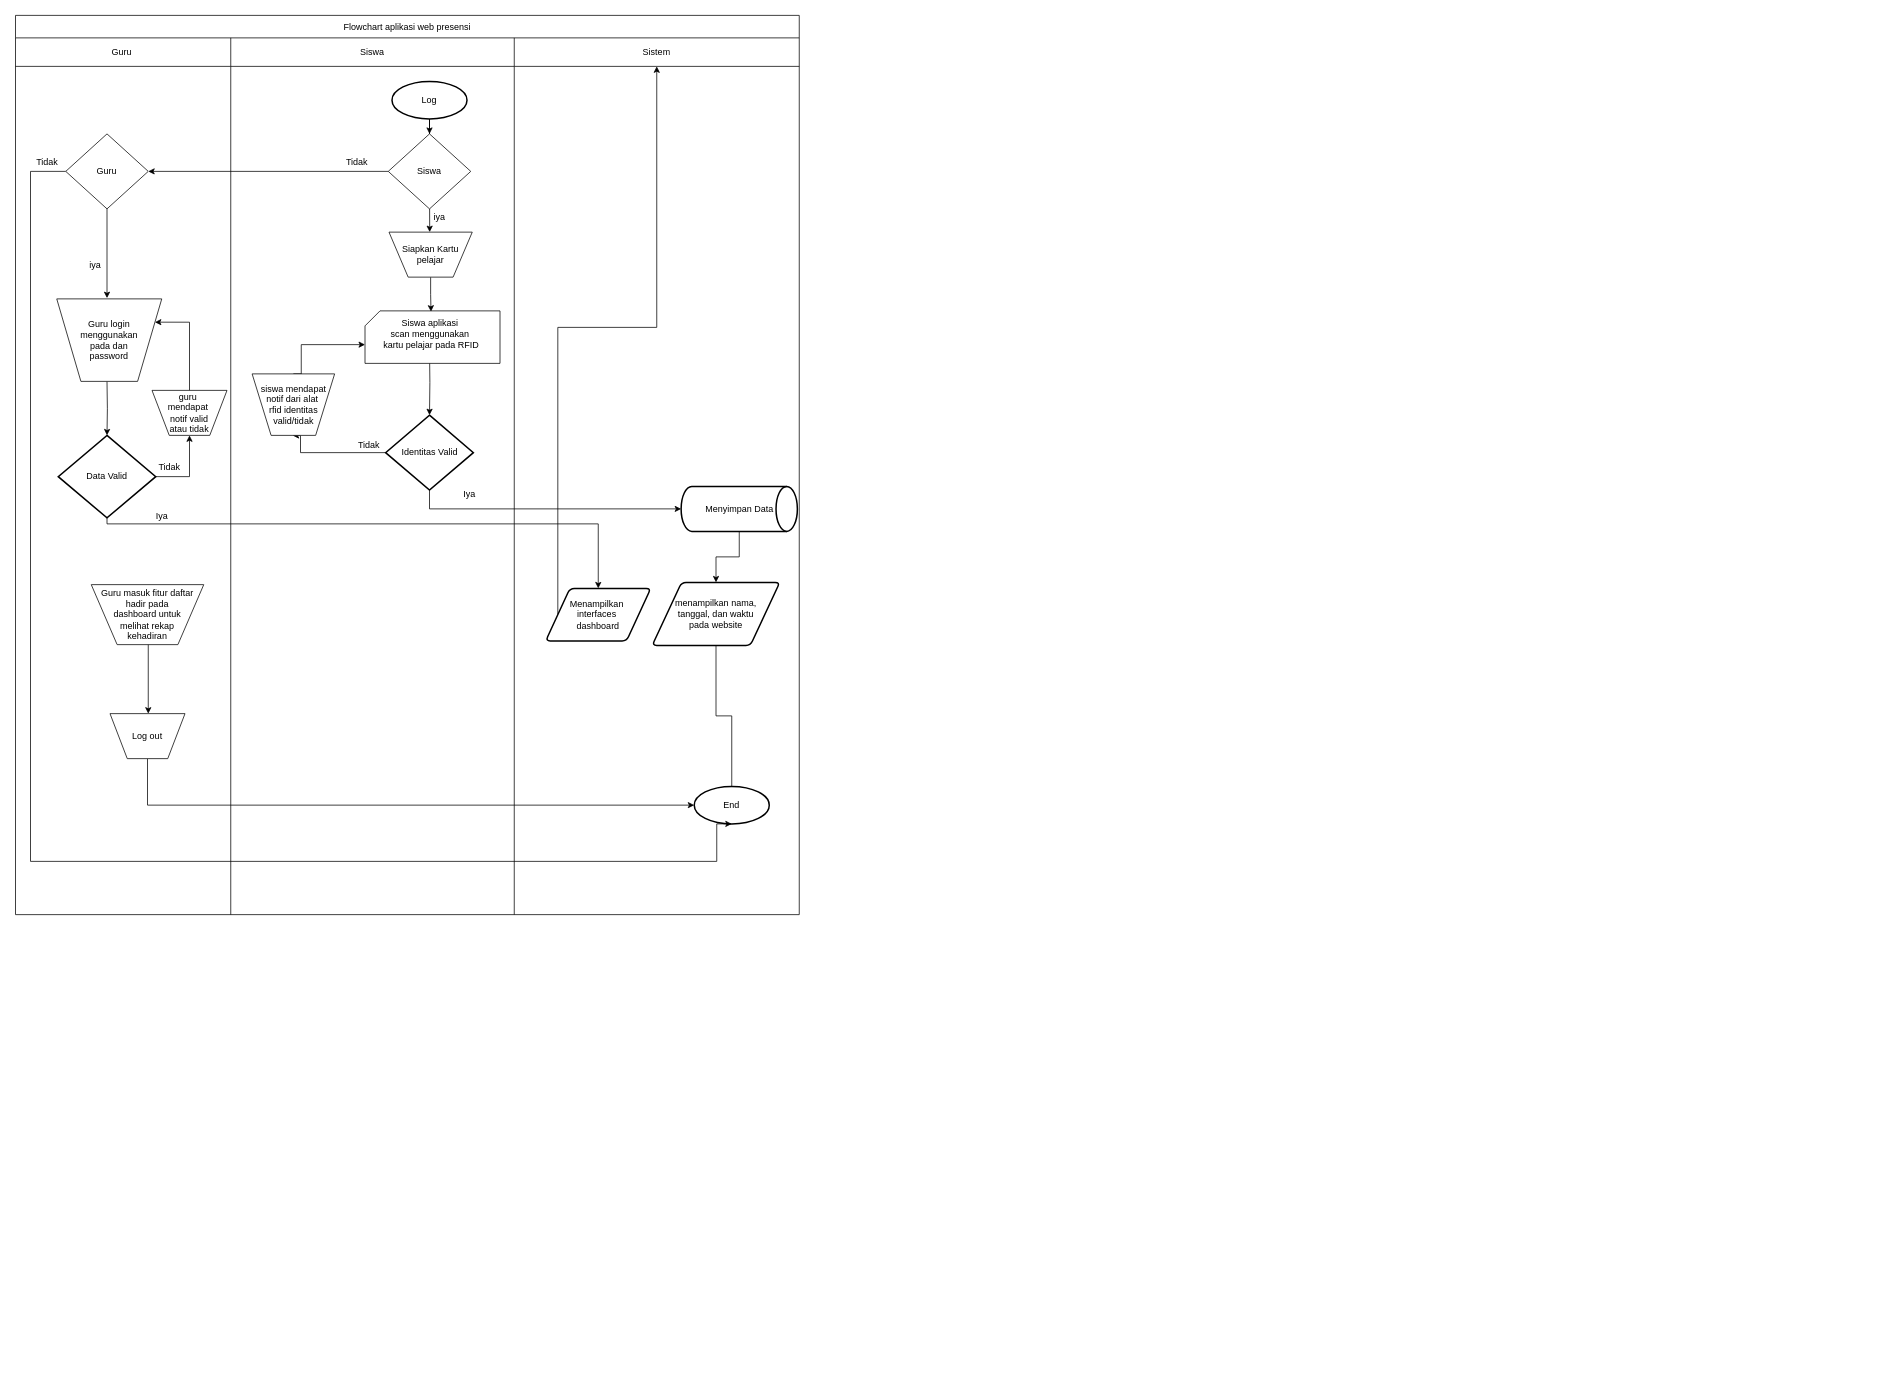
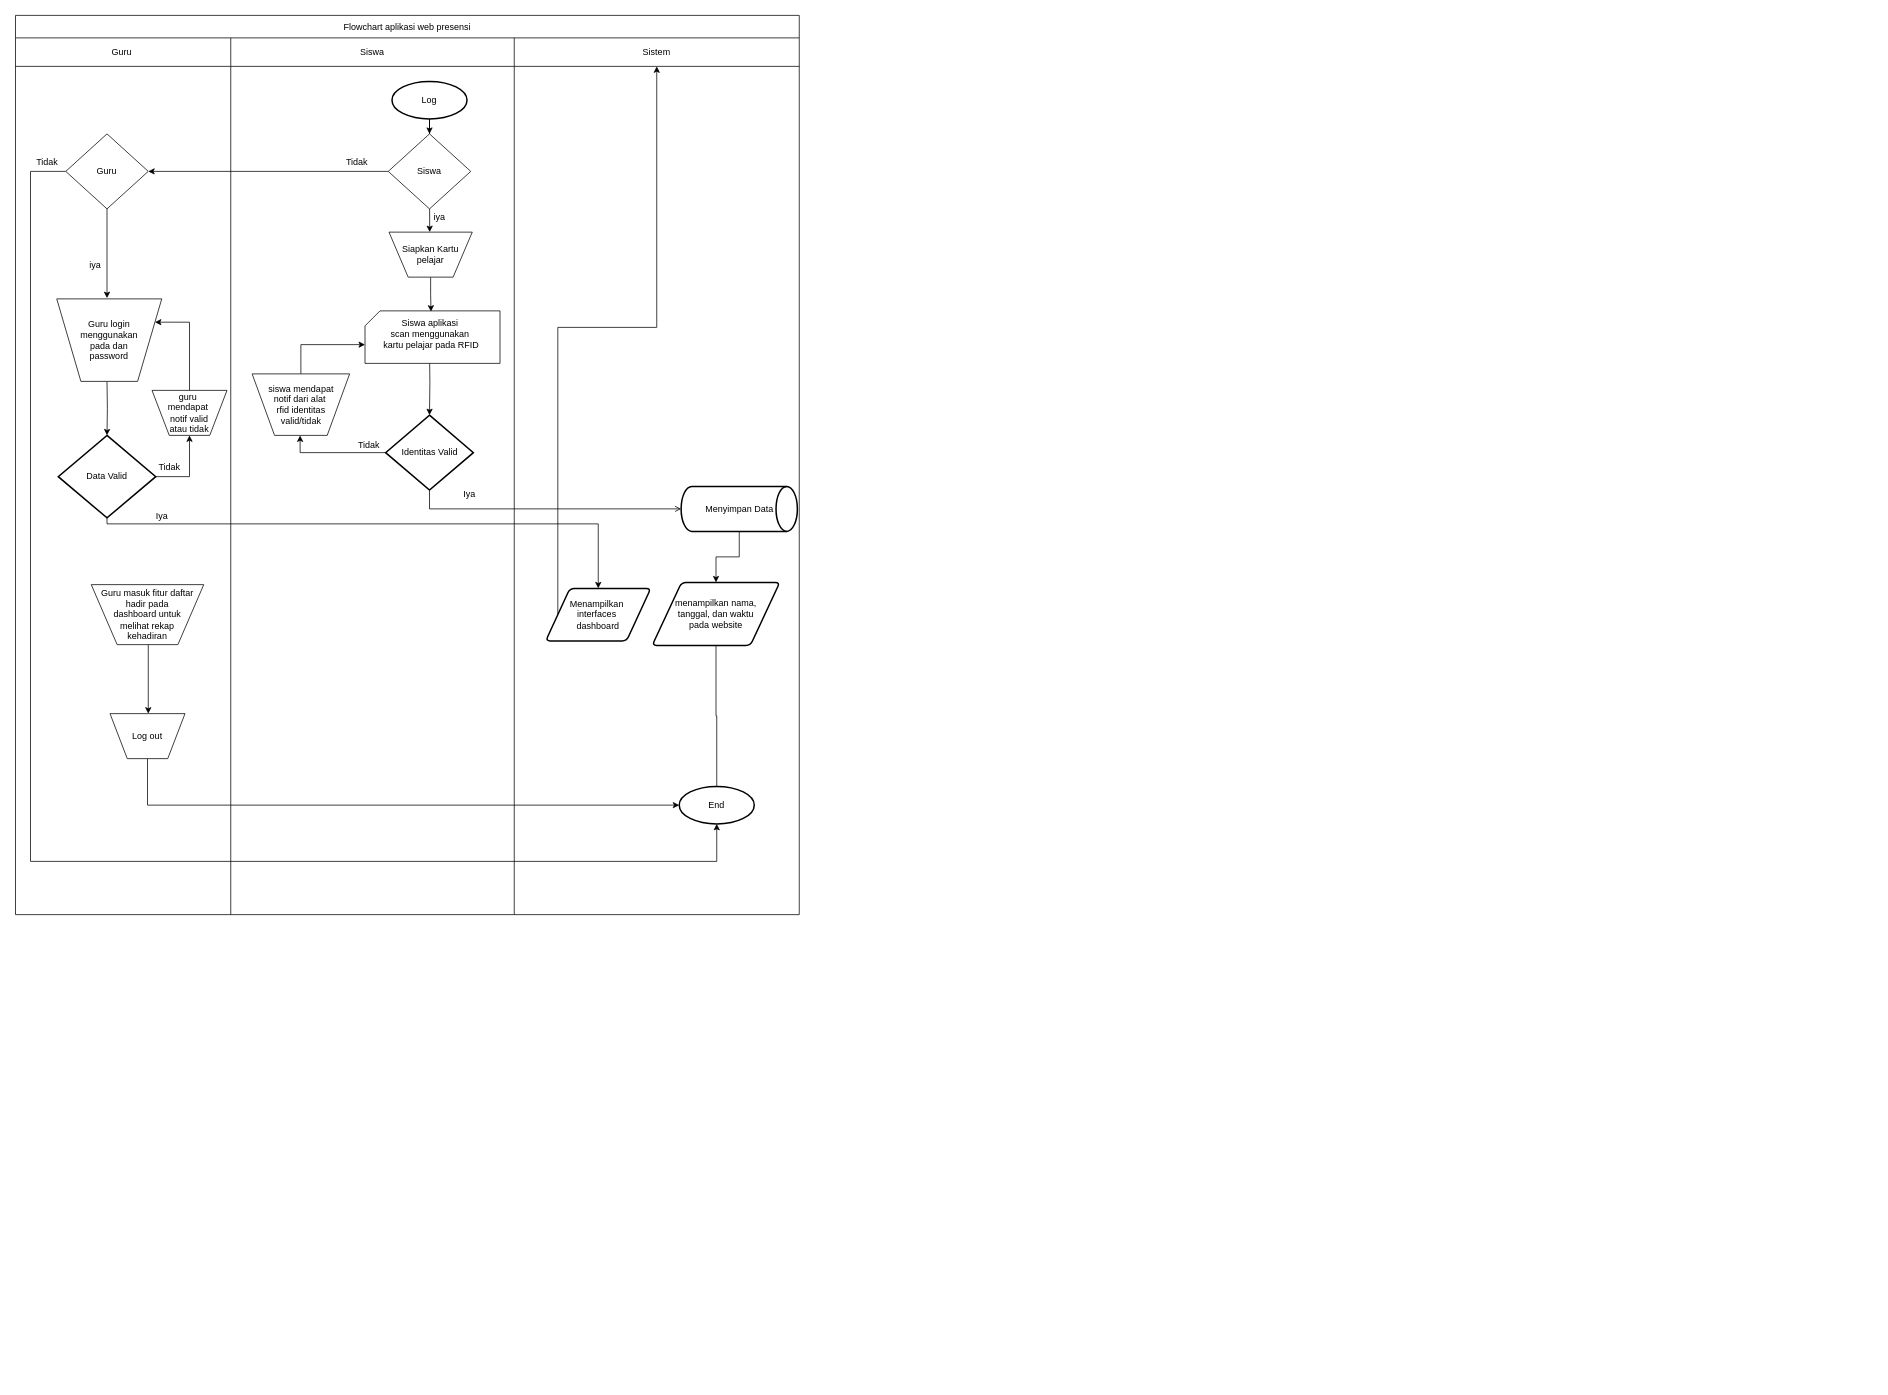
(293, 405) -> (301, 405)
(674, 509) -> (676, 509)
(732, 805) -> (717, 805)
